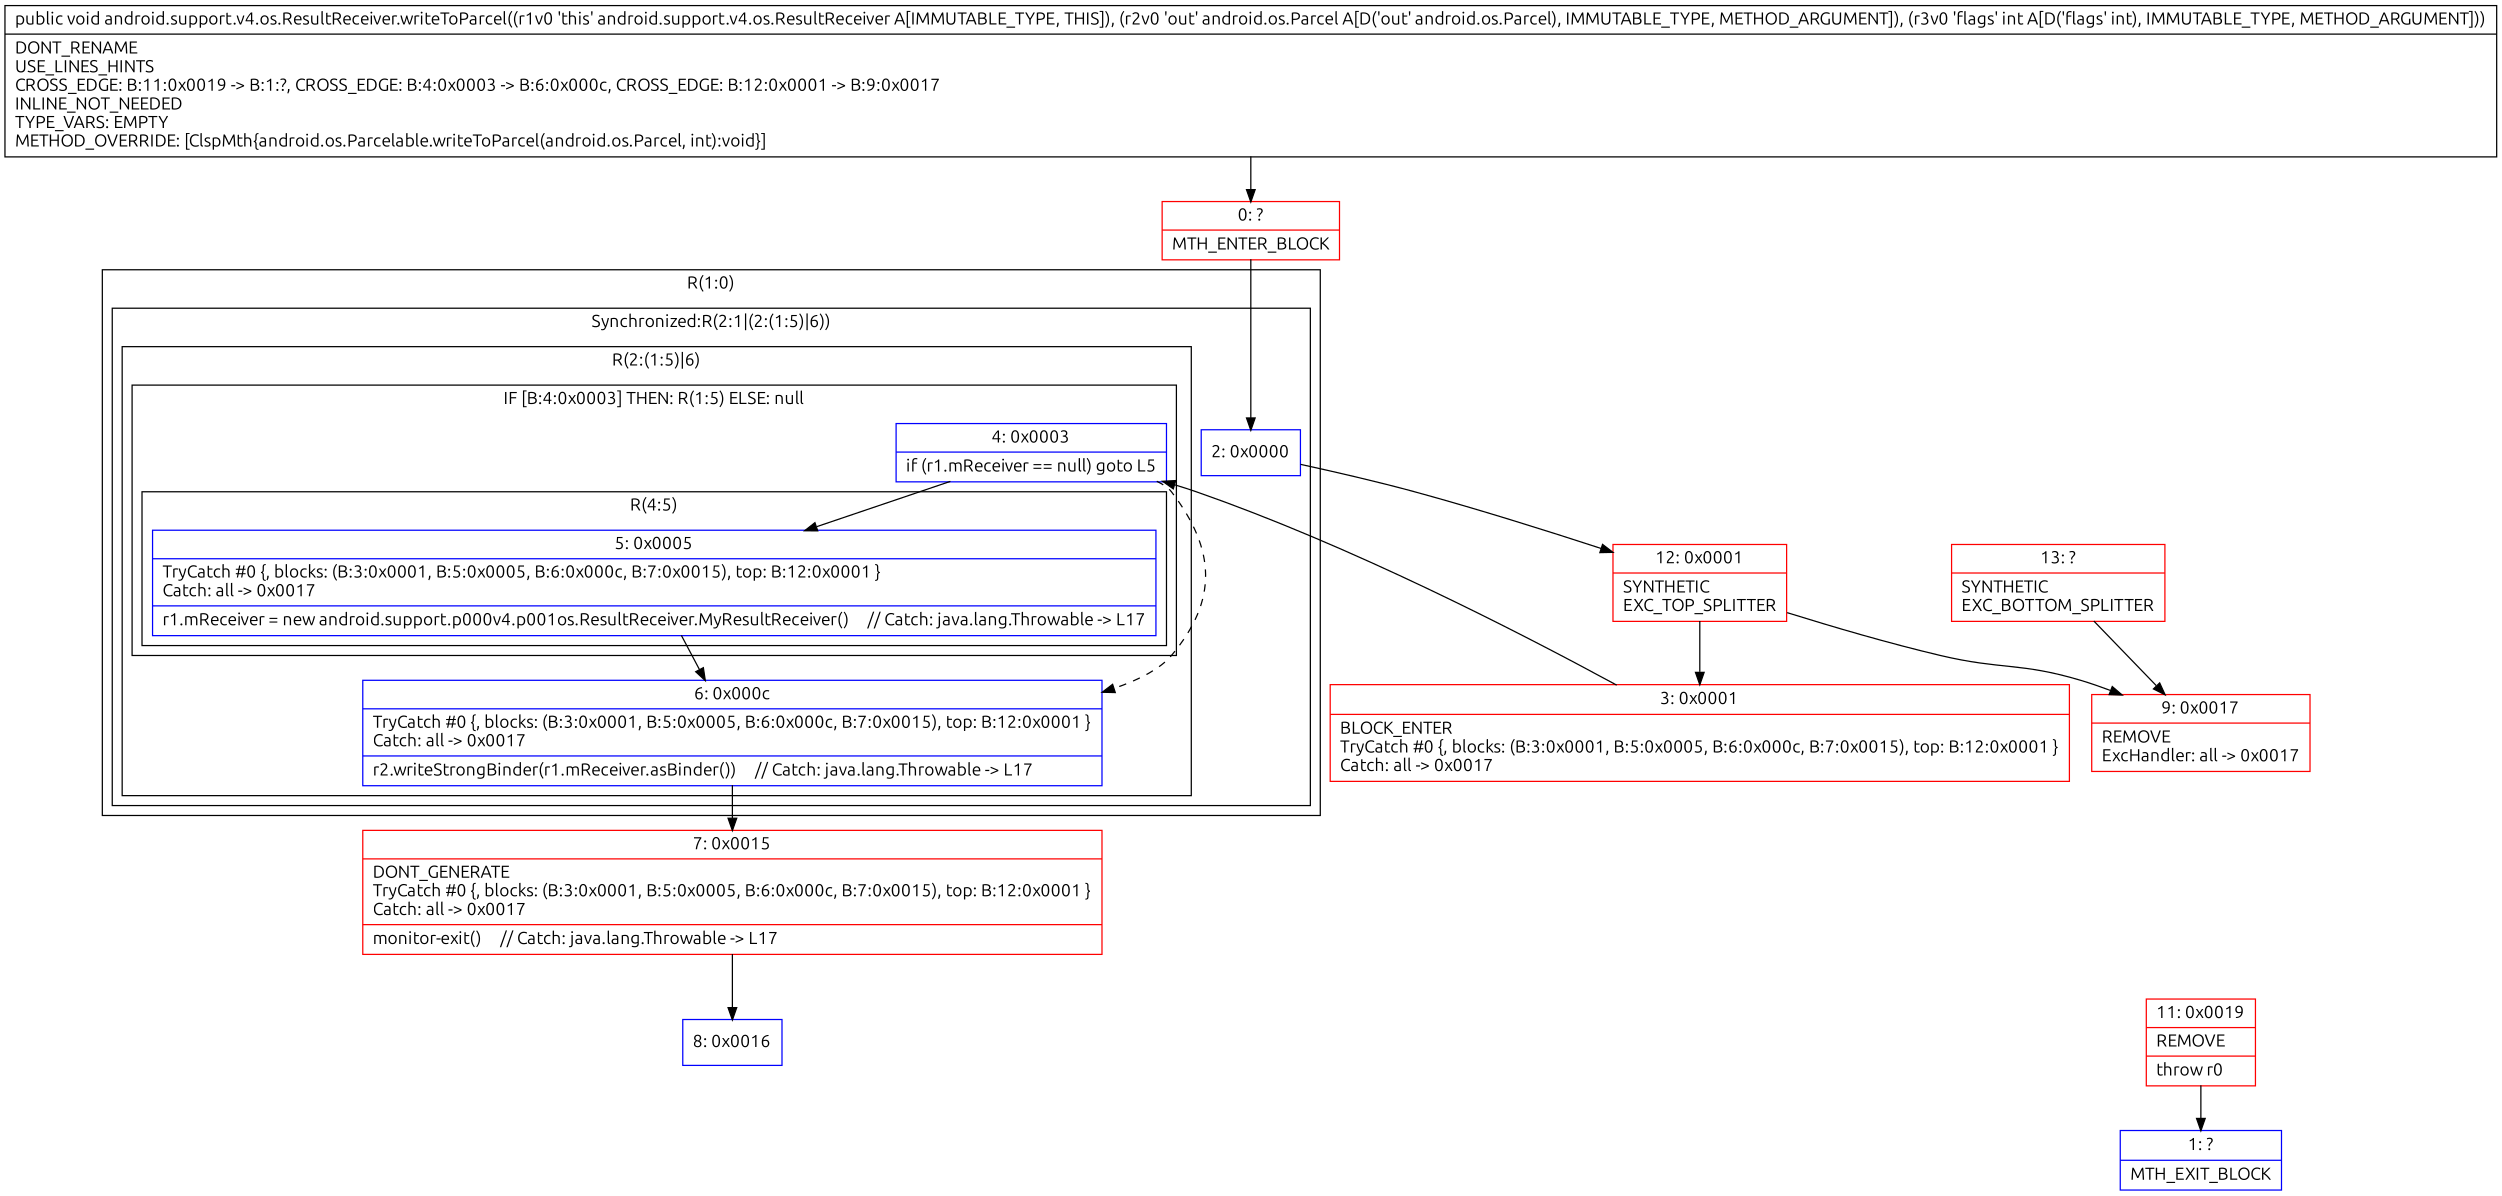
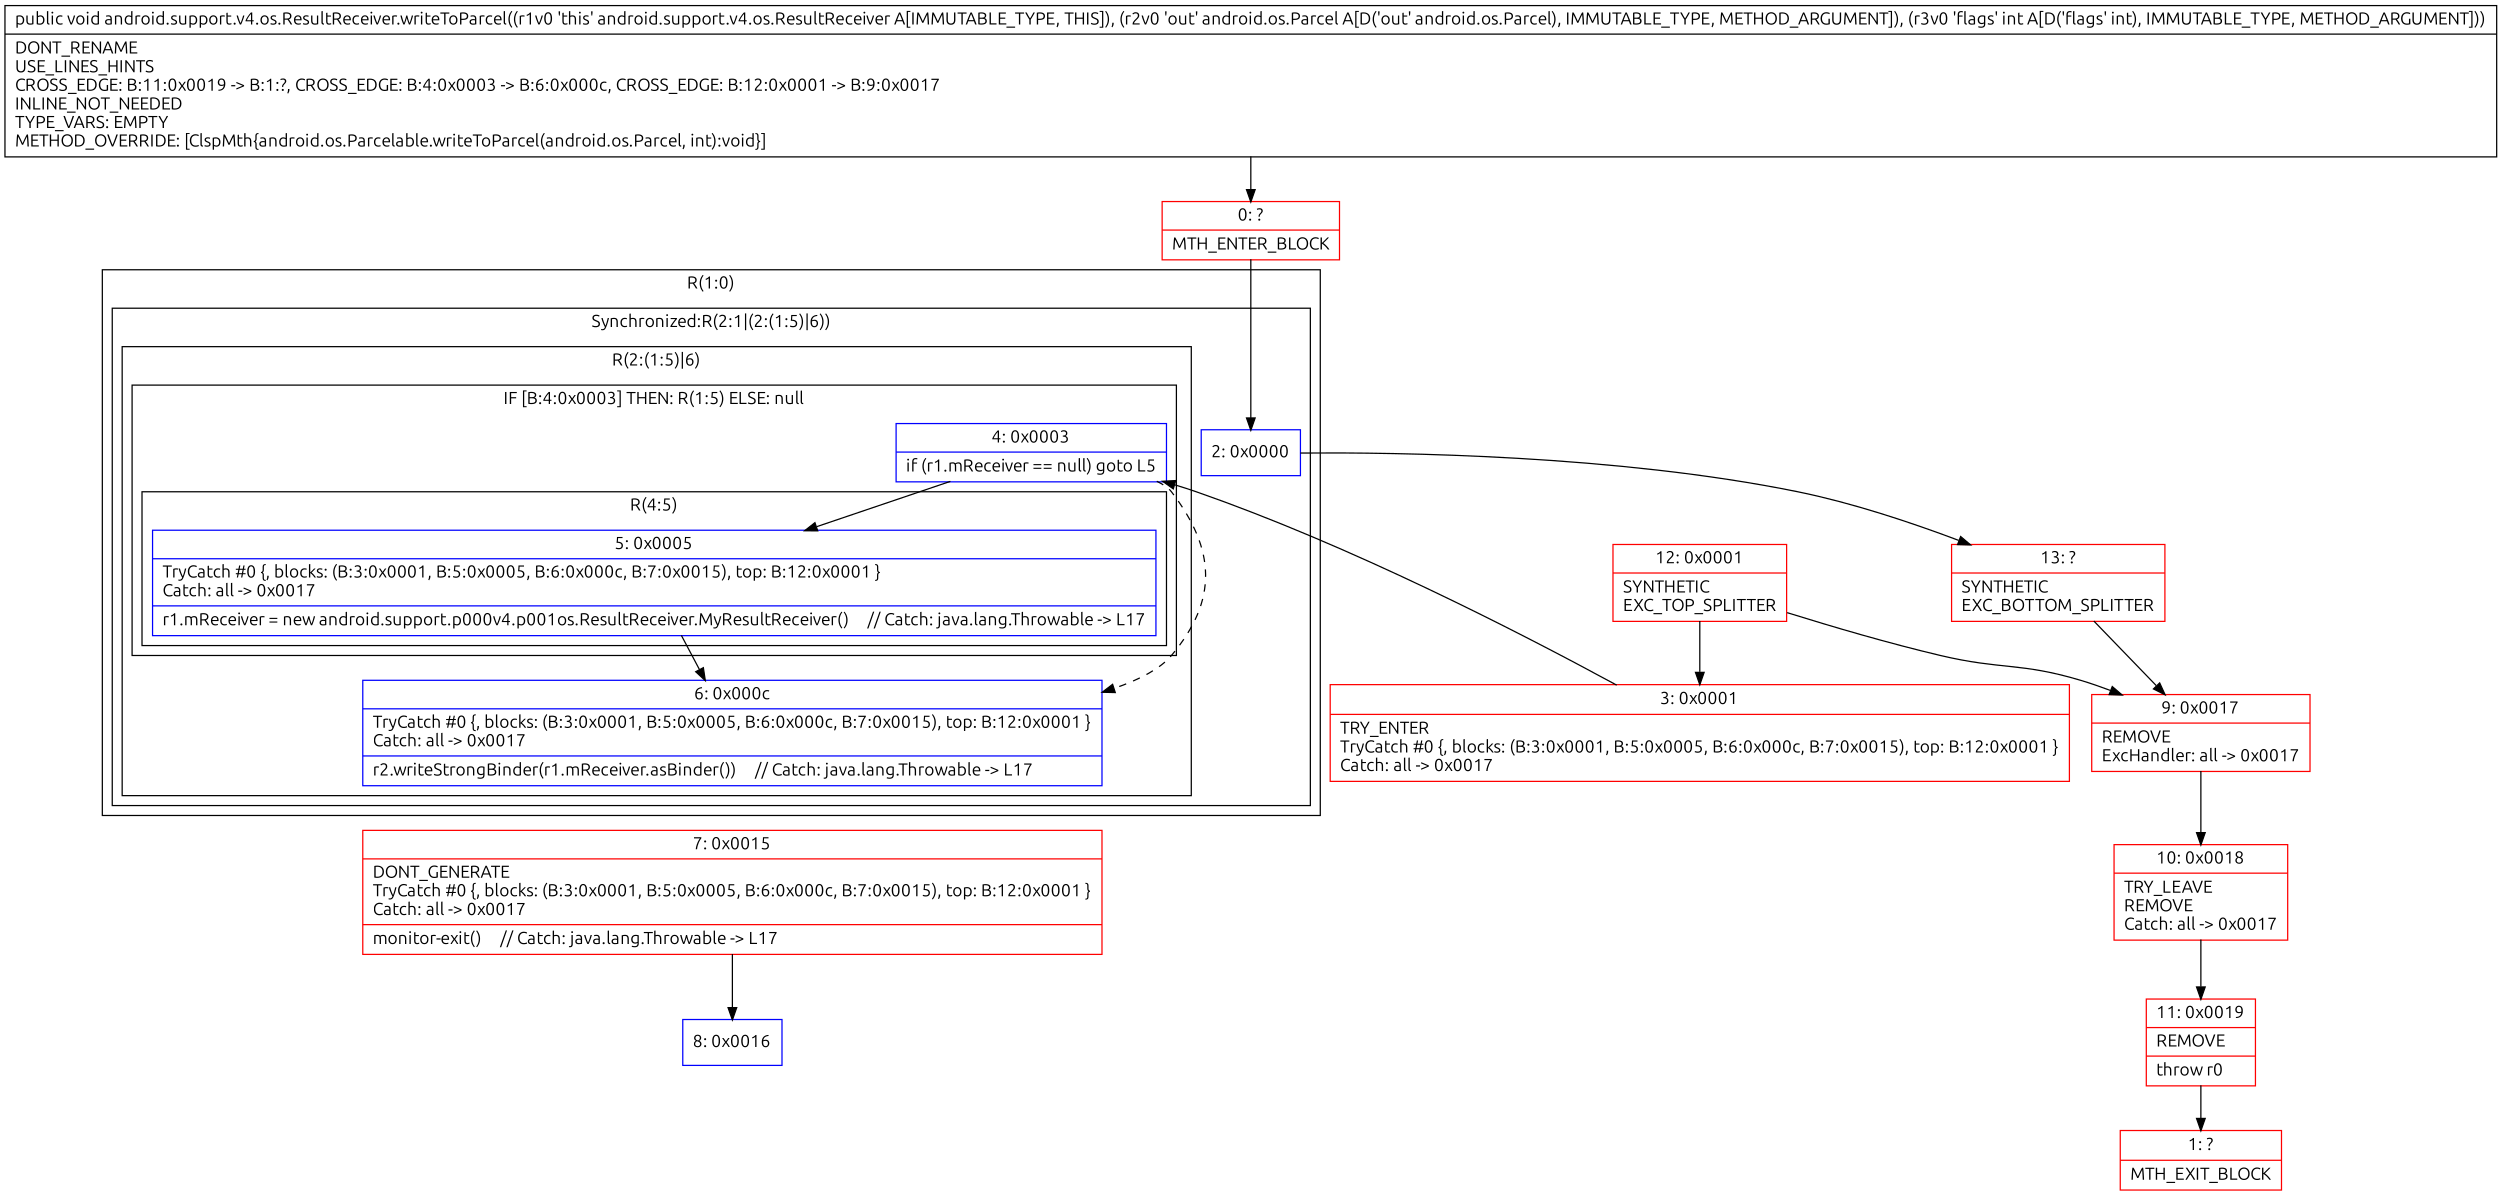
(1452, 502) -> (1634, 468)
(1397, 729) -> (1385, 729)
(732, 802) -> none
none -> (2201, 892)
(2201, 1160) -> (2201, 1160)
